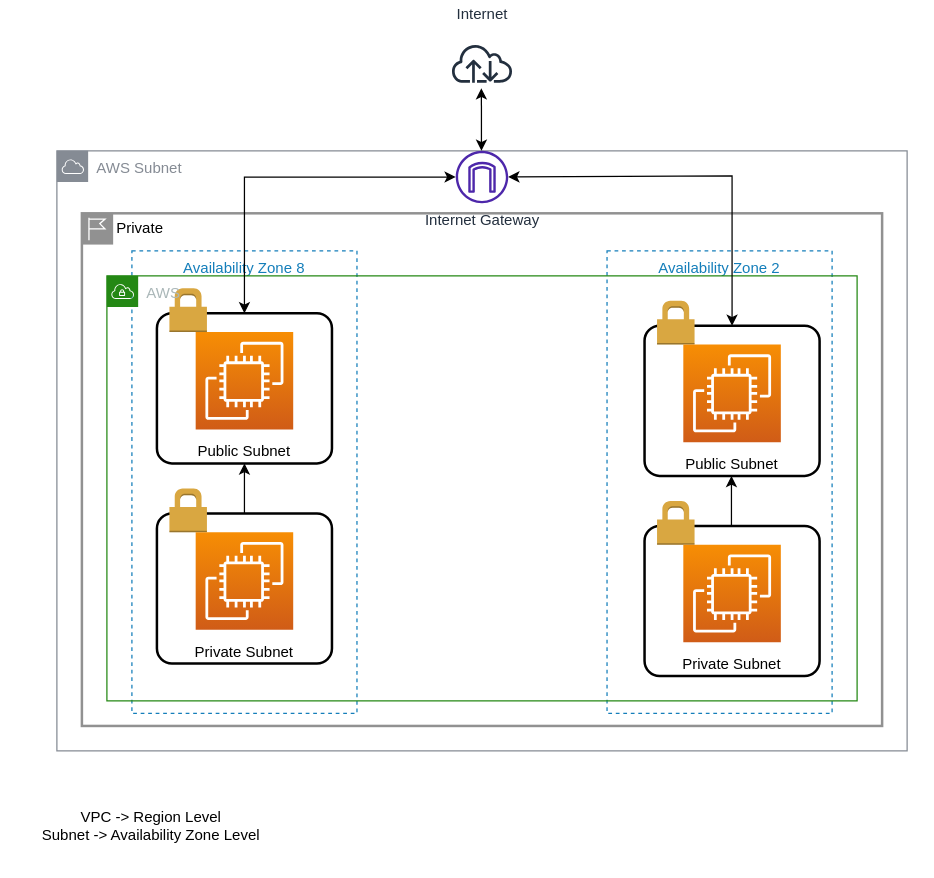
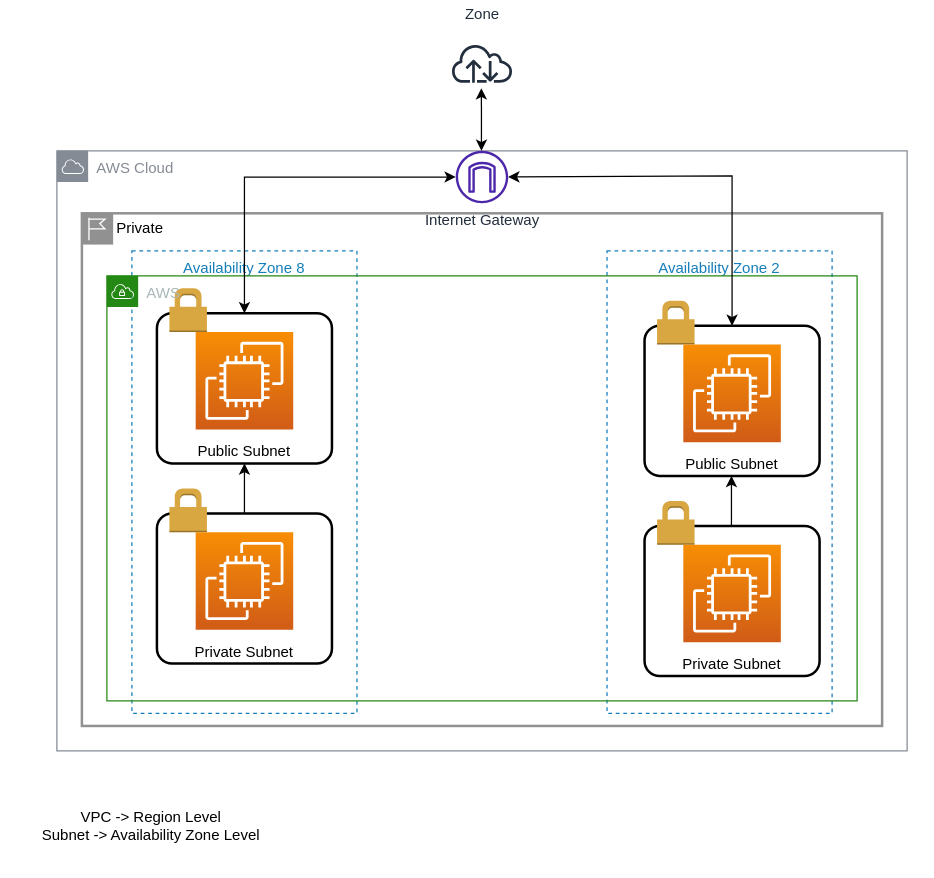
(483, 13) -> (483, 13)
(137, 168) -> (131, 168)
